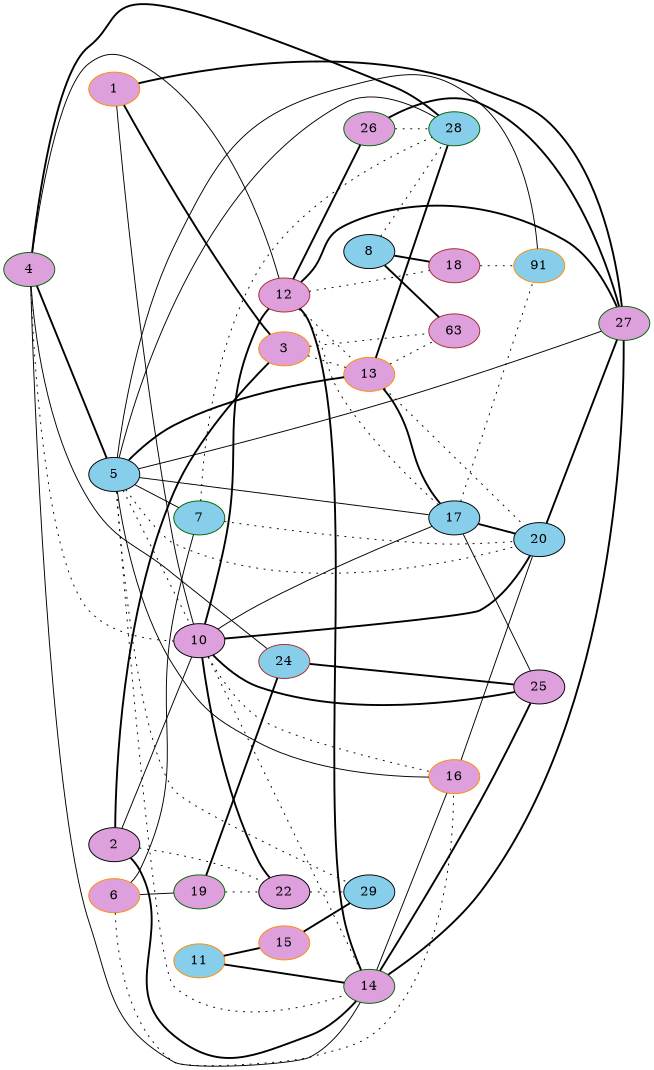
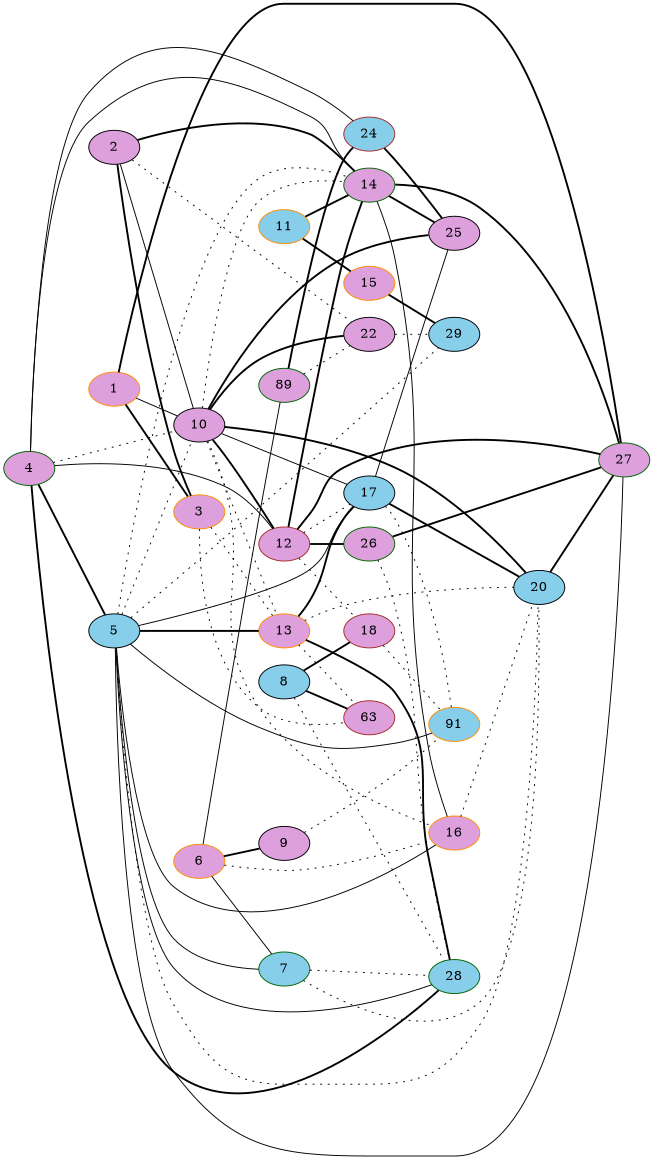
(327, 335) -> (244, 532)
(497, 658) -> (497, 710)
none -> (284, 843)
(199, 892) -> (284, 385)
